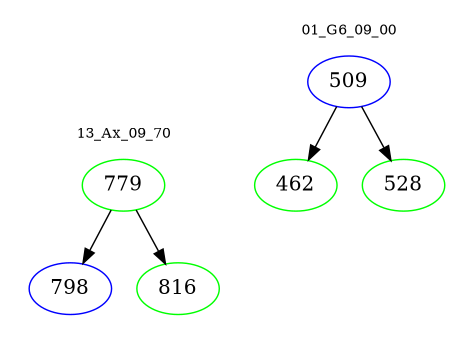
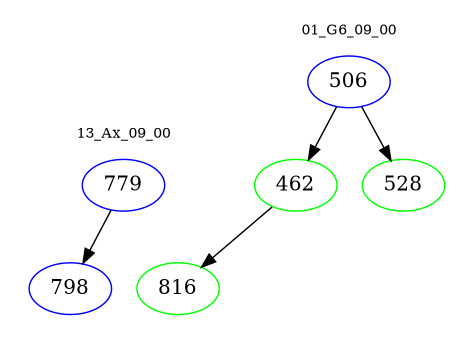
(349, 82) -> (349, 82)
(124, 134) -> (124, 134)
(124, 185) -> (124, 185)
(147, 231) -> (242, 232)
